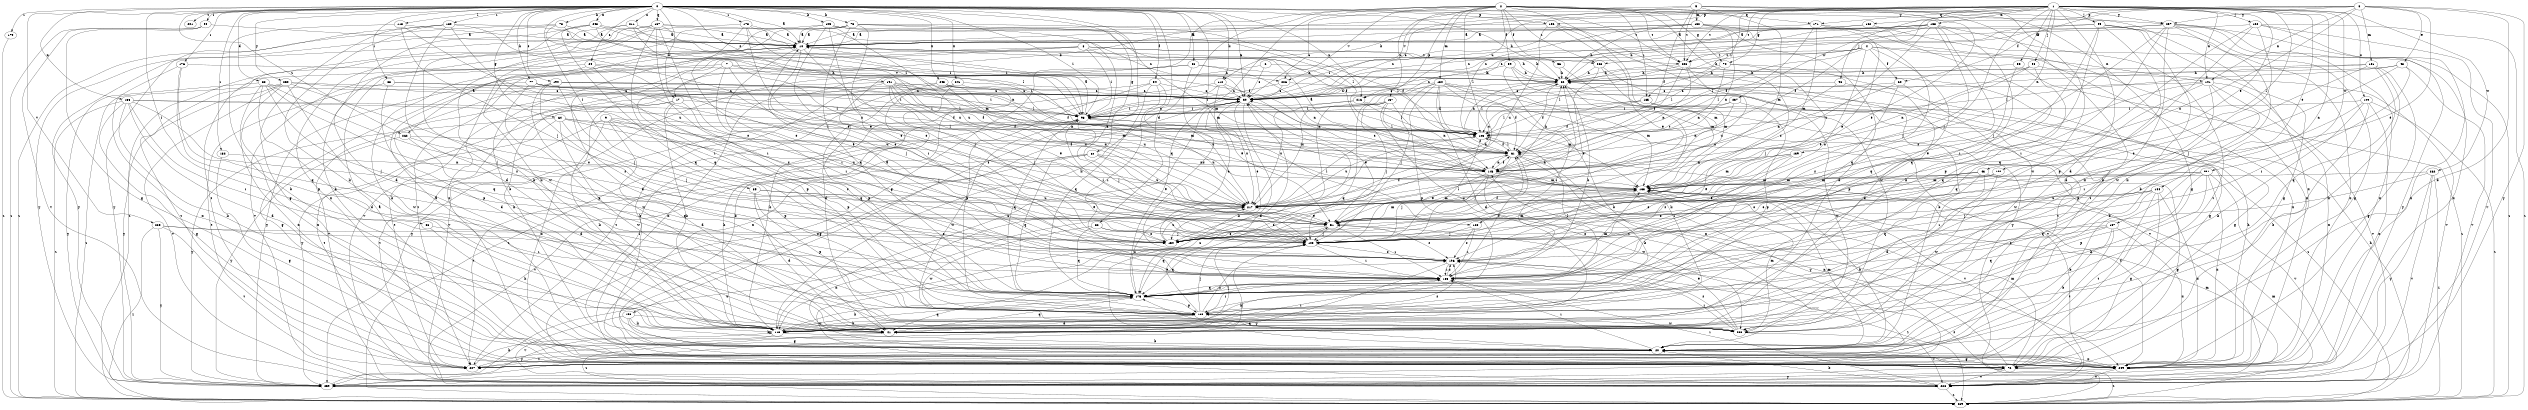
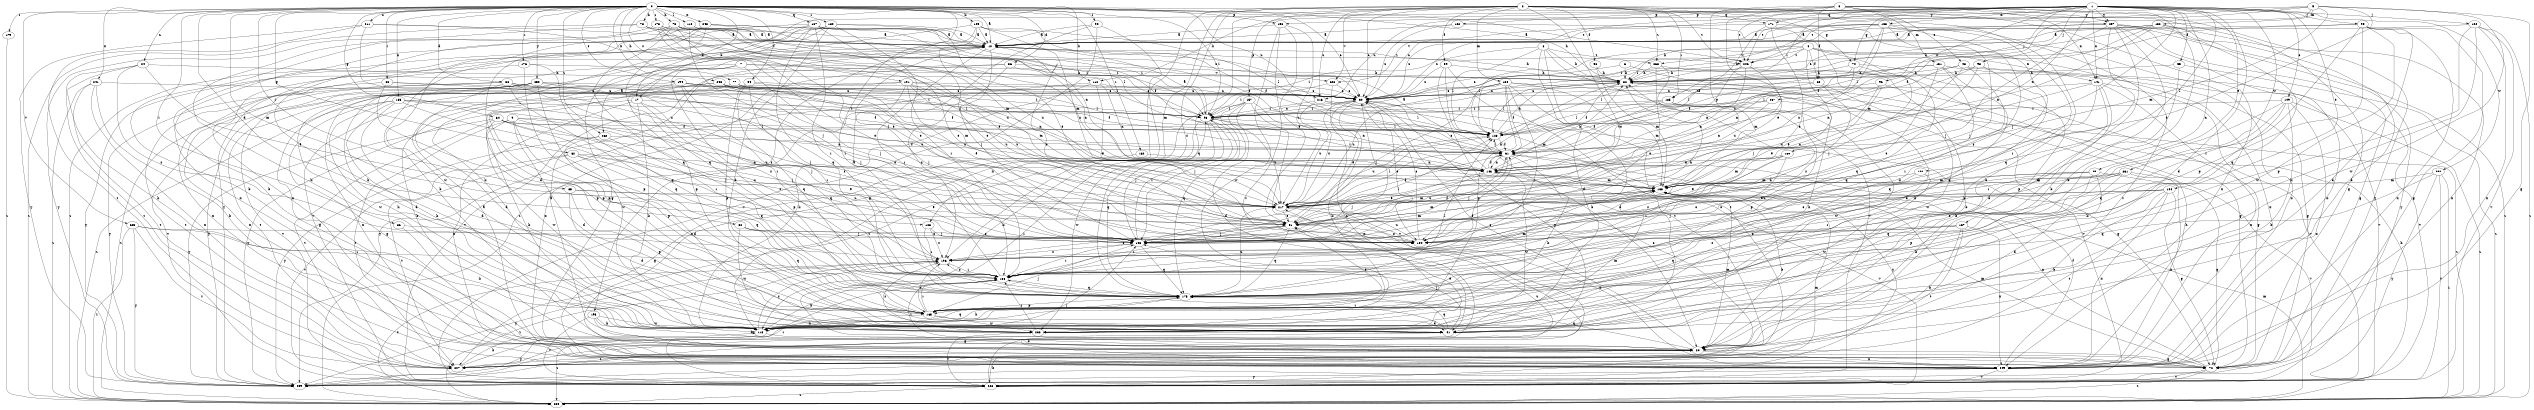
(190, 24) -> none
(1718, 100) -> (1717, 100)
(1718, 235) -> (1754, 253)
